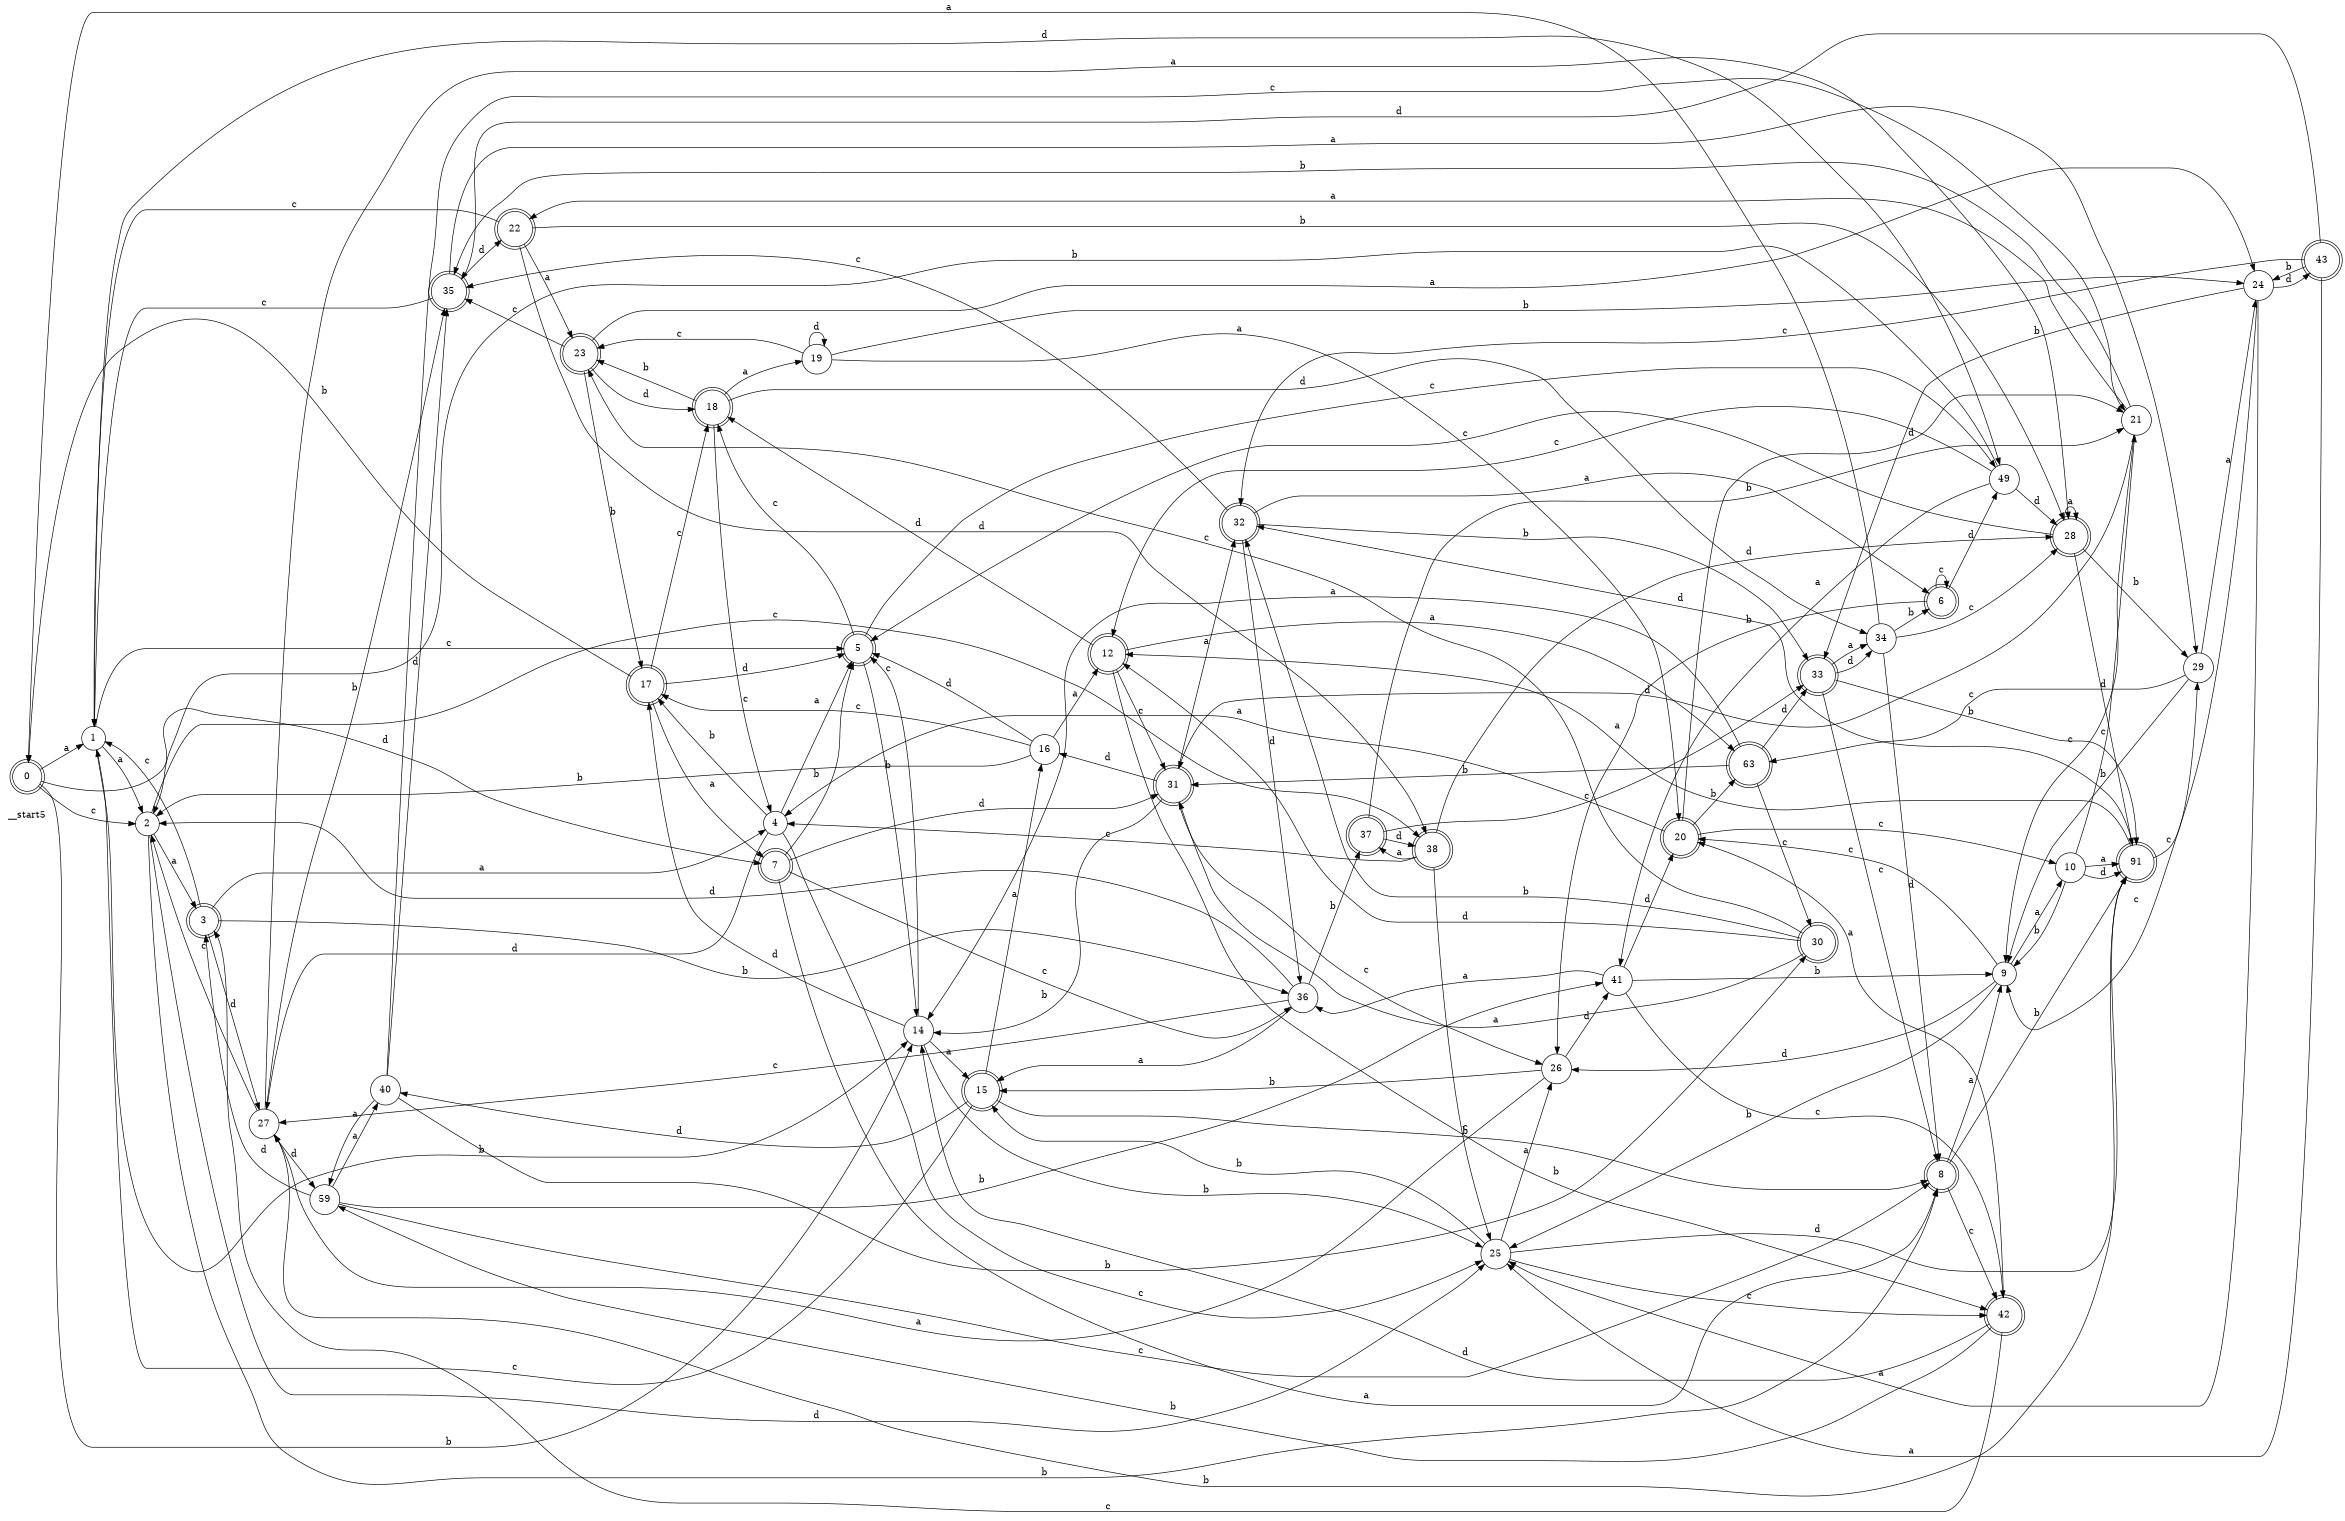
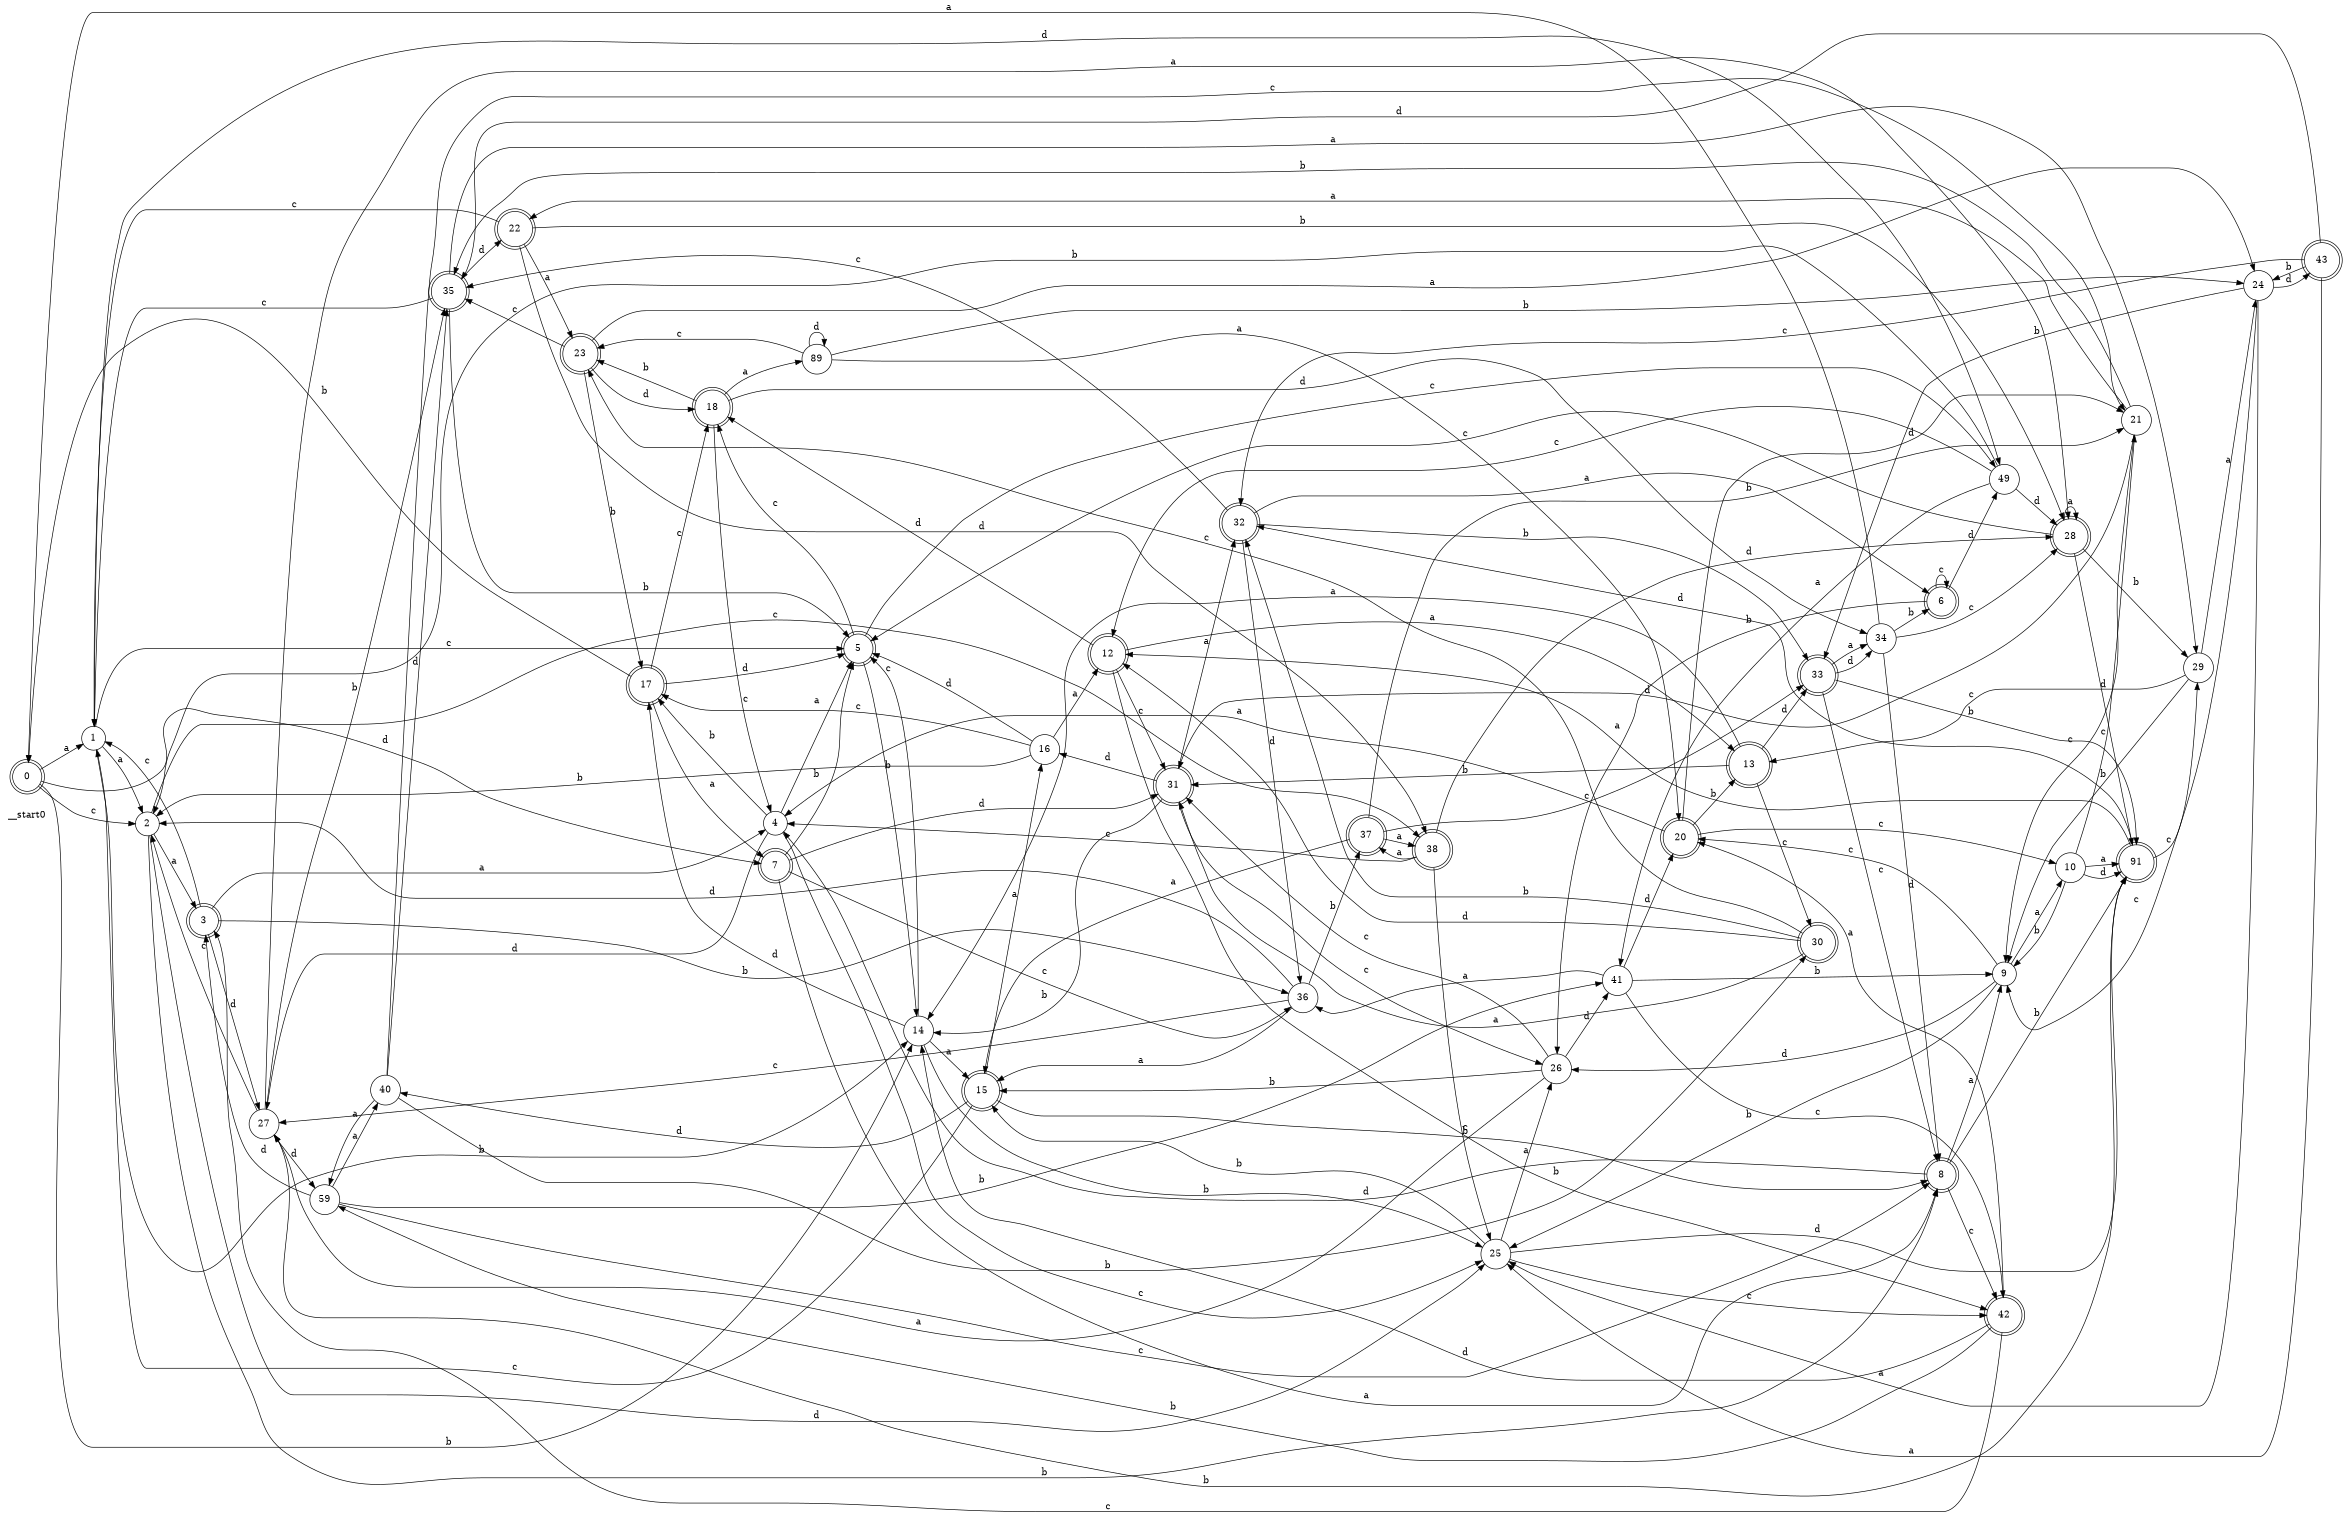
(817, 359) -> (817, 359)
none -> (535, 593)
(1749, 765) -> (1749, 765)
(27, 815) -> (27, 815)
(1399, 837) -> (1399, 837)
none -> (1131, 909)
none -> (1359, 948)
none -> (1264, 1200)
